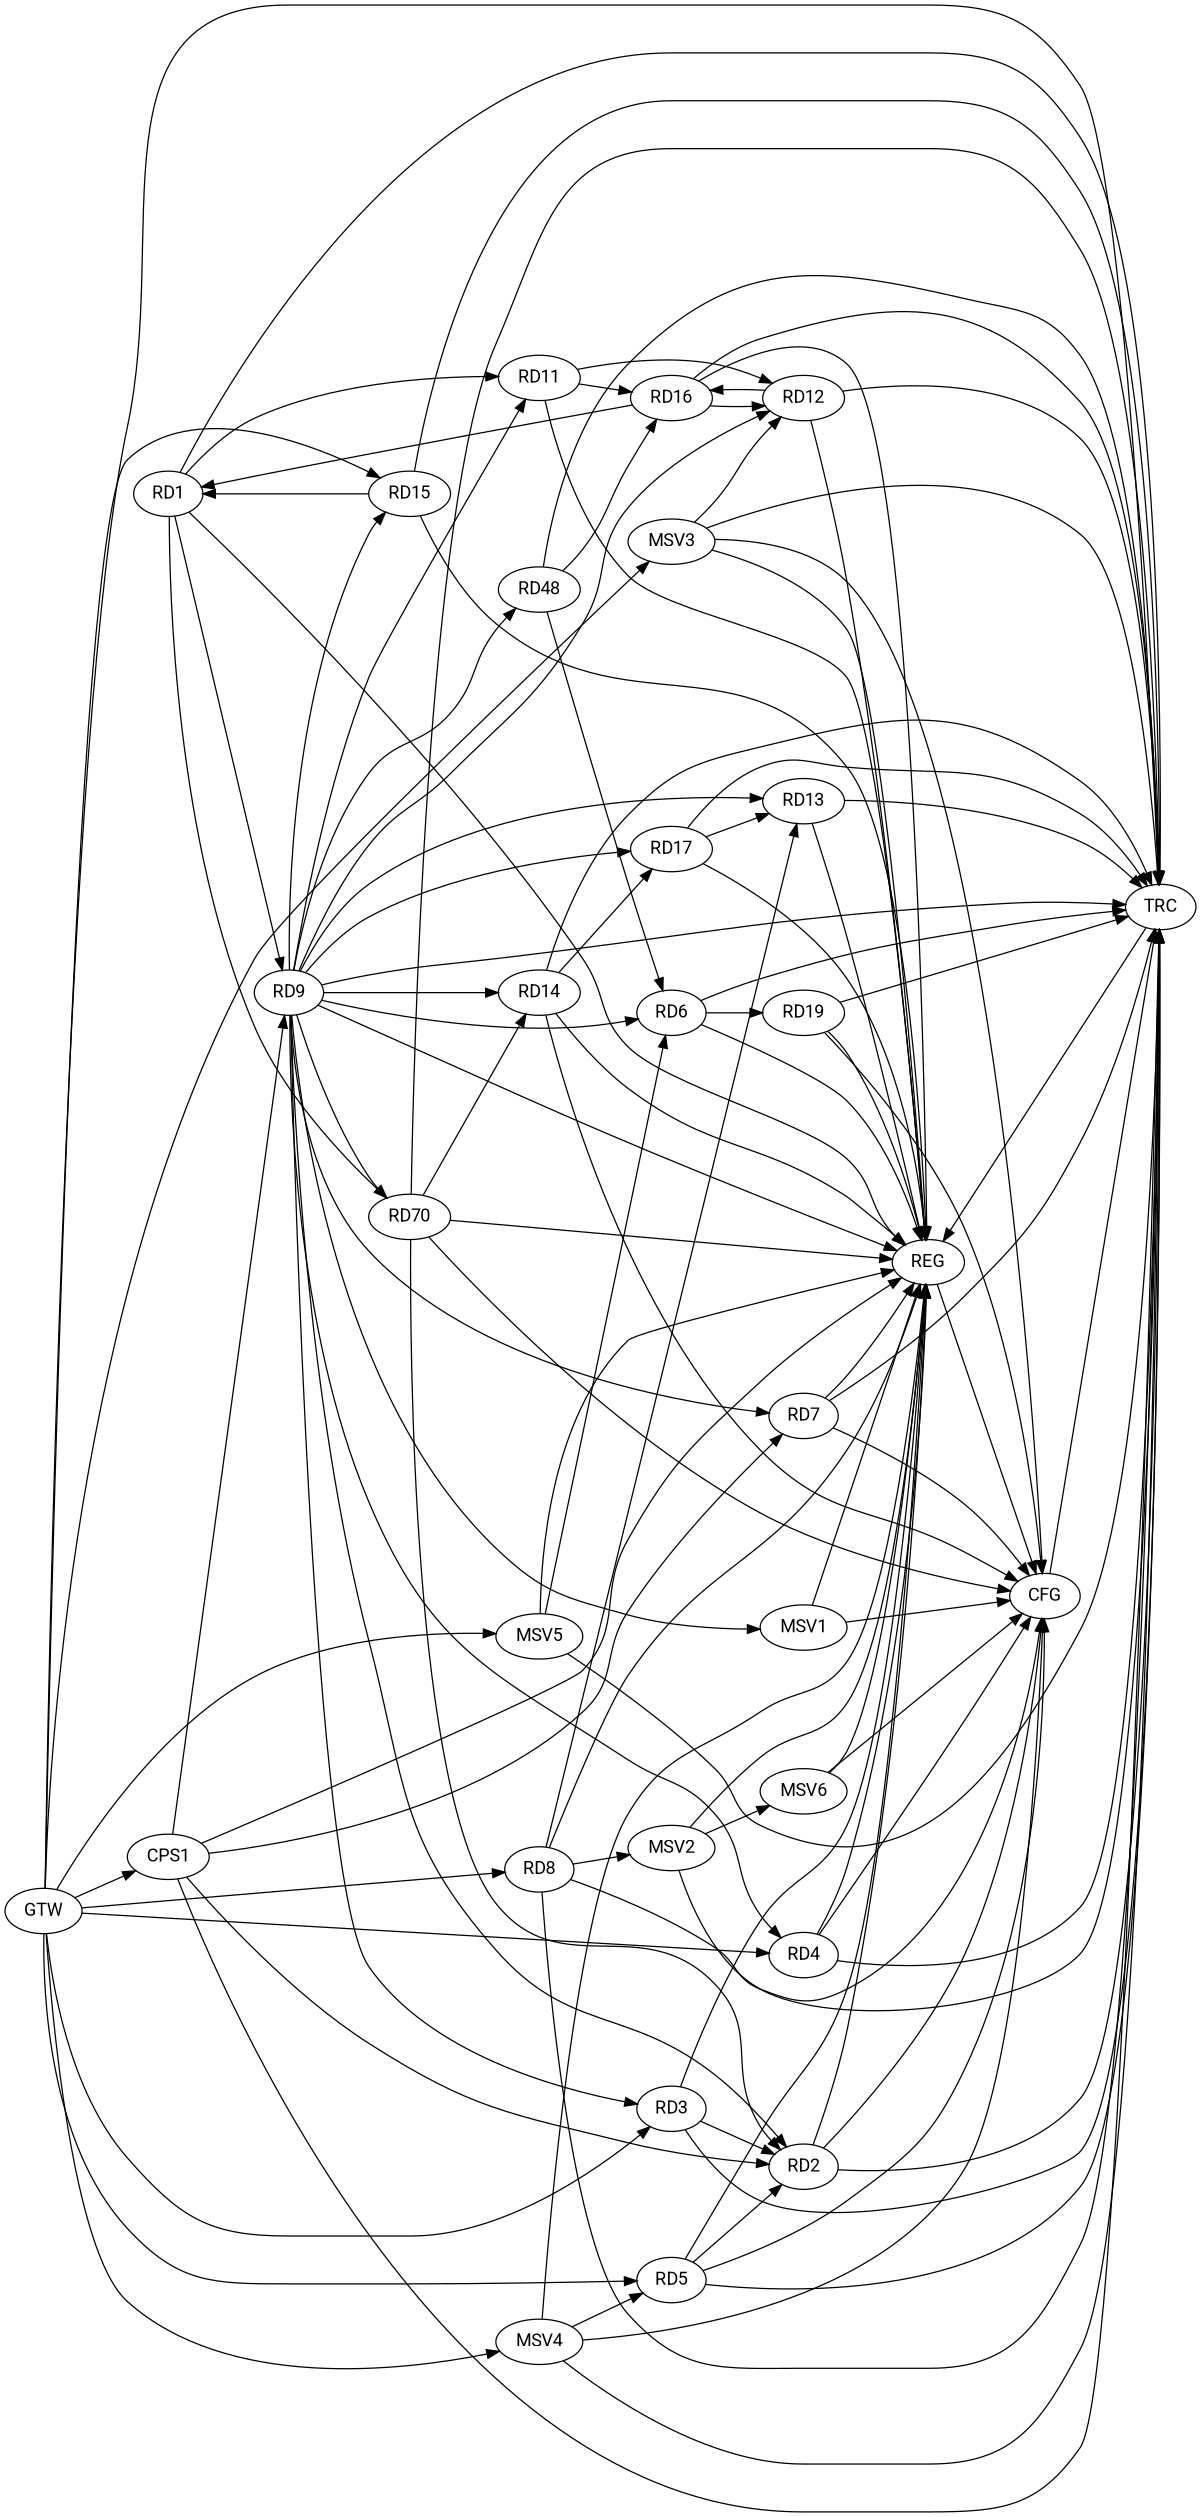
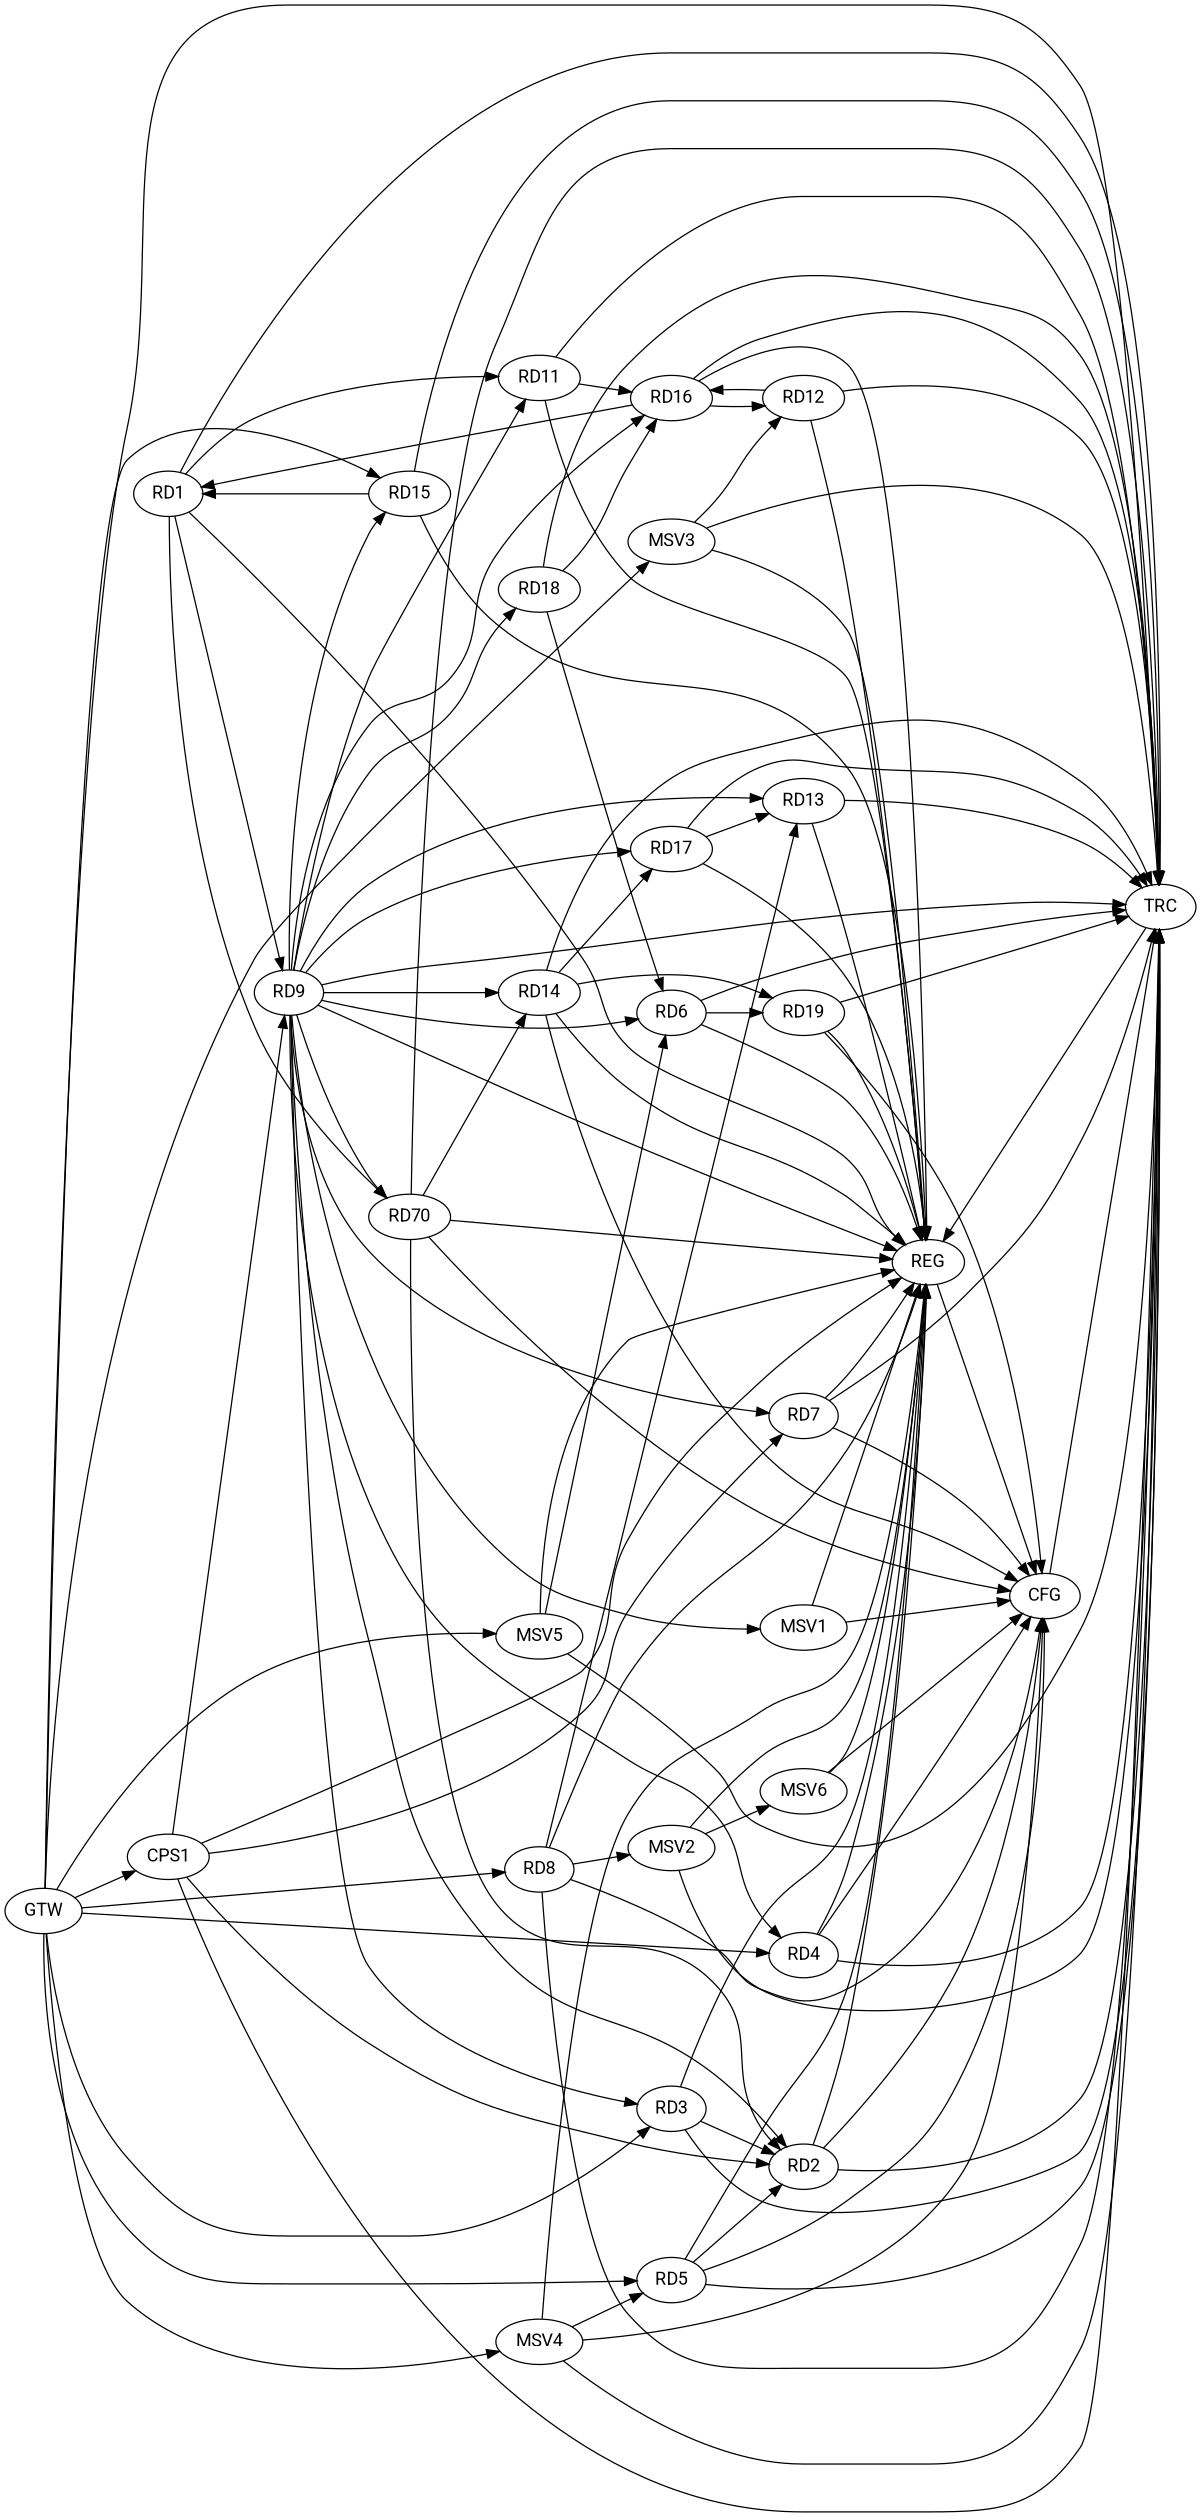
(670, 360) -> (1062, 284)
(539, 590) -> (539, 590)
(534, 692) -> (424, 697)
none -> (670, 975)
(981, 989) -> none
